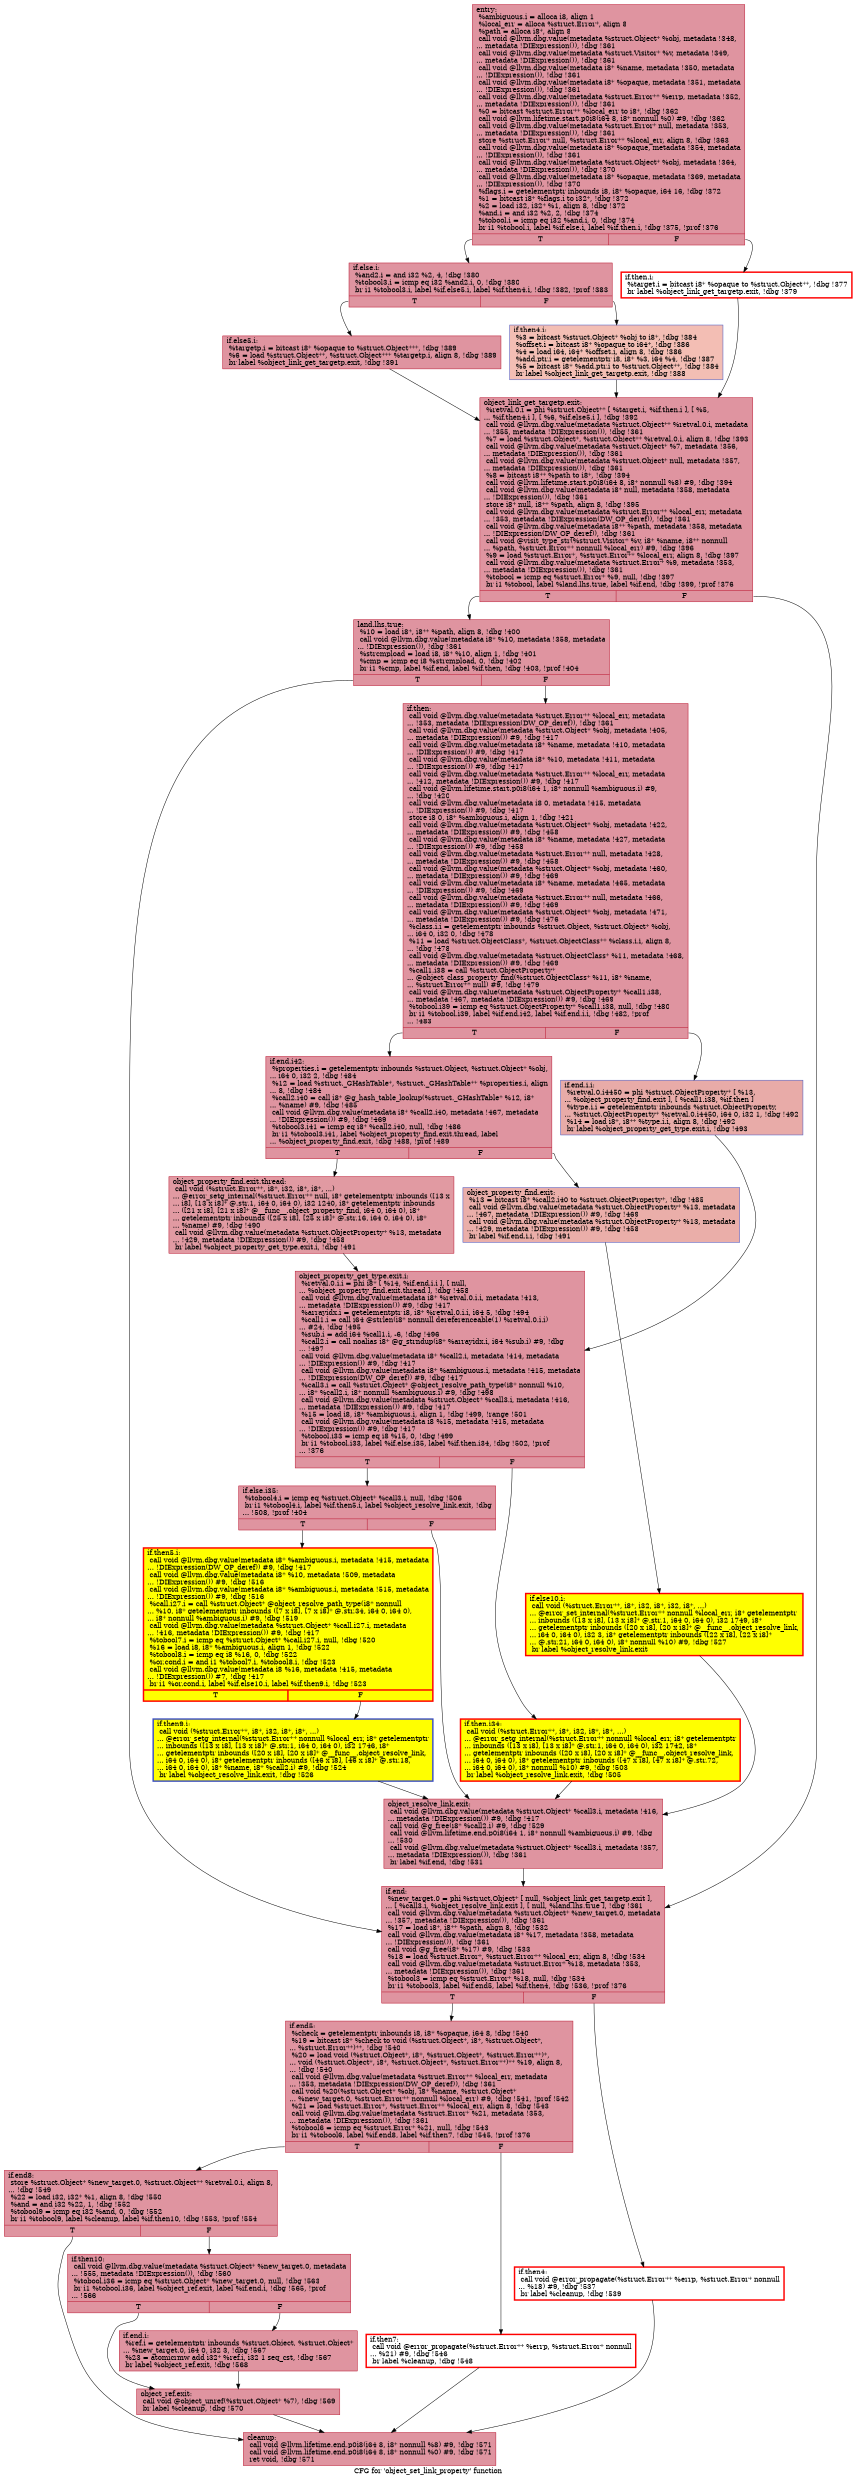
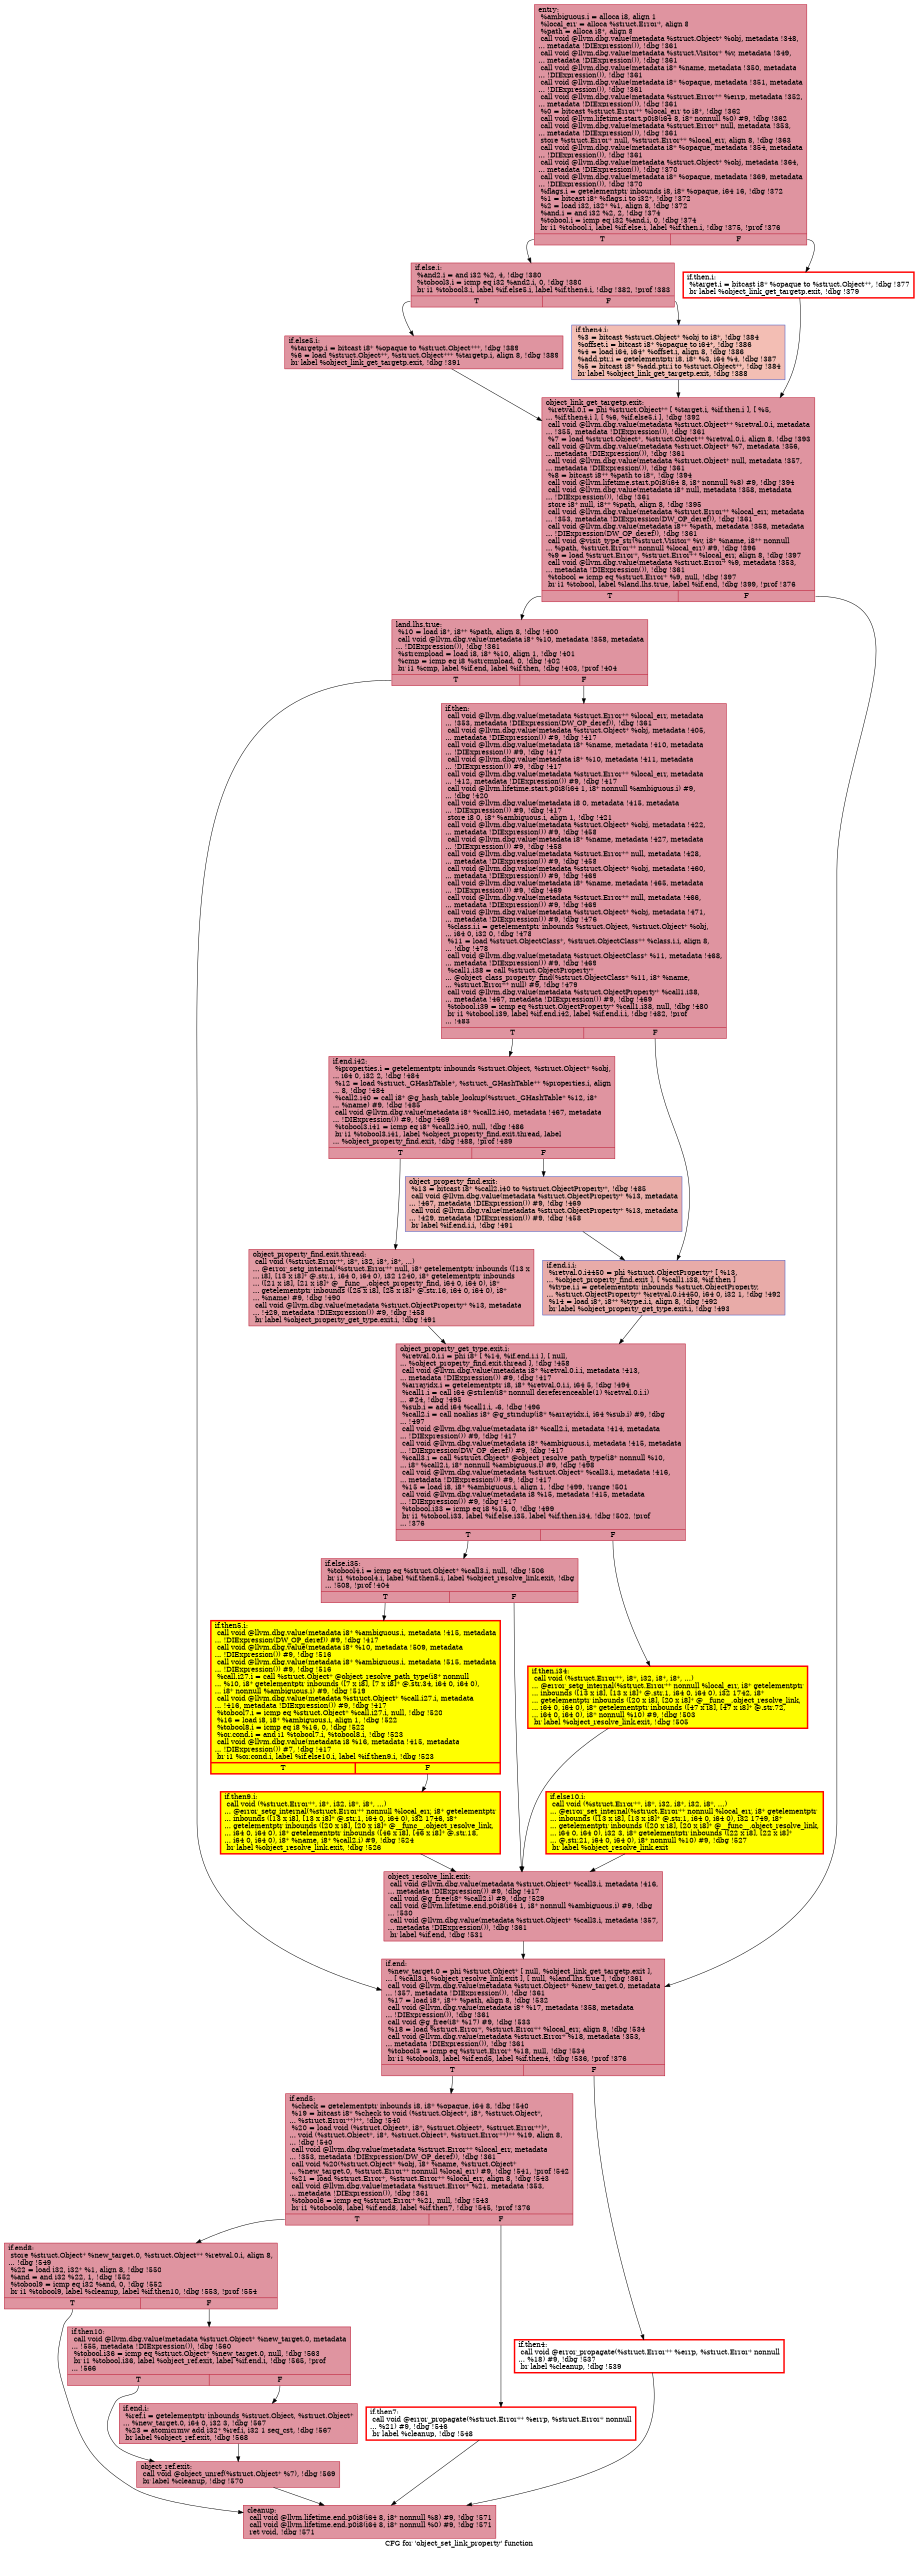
(632, 1415) -> (602, 1244)
(293, 1750) -> (360, 1823)
